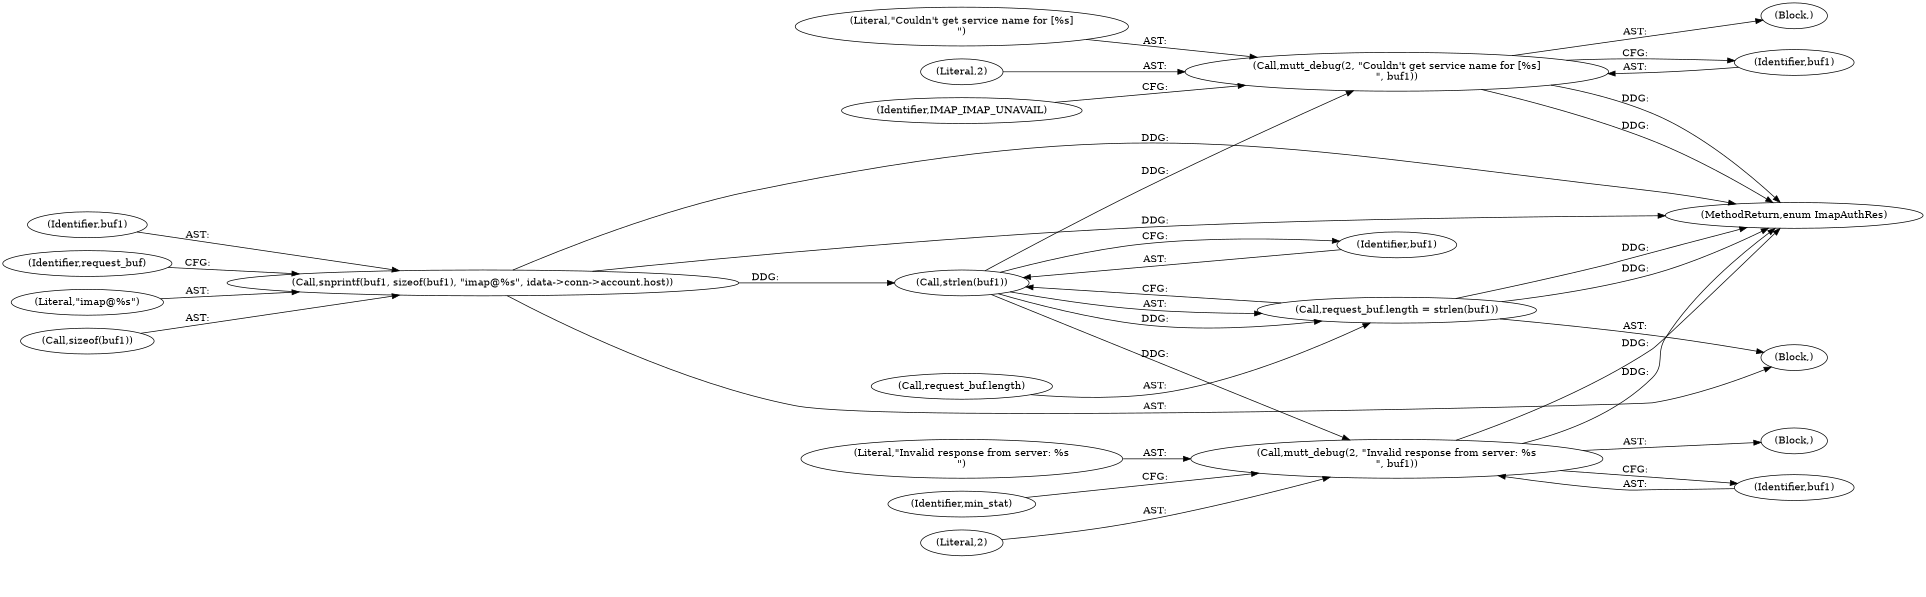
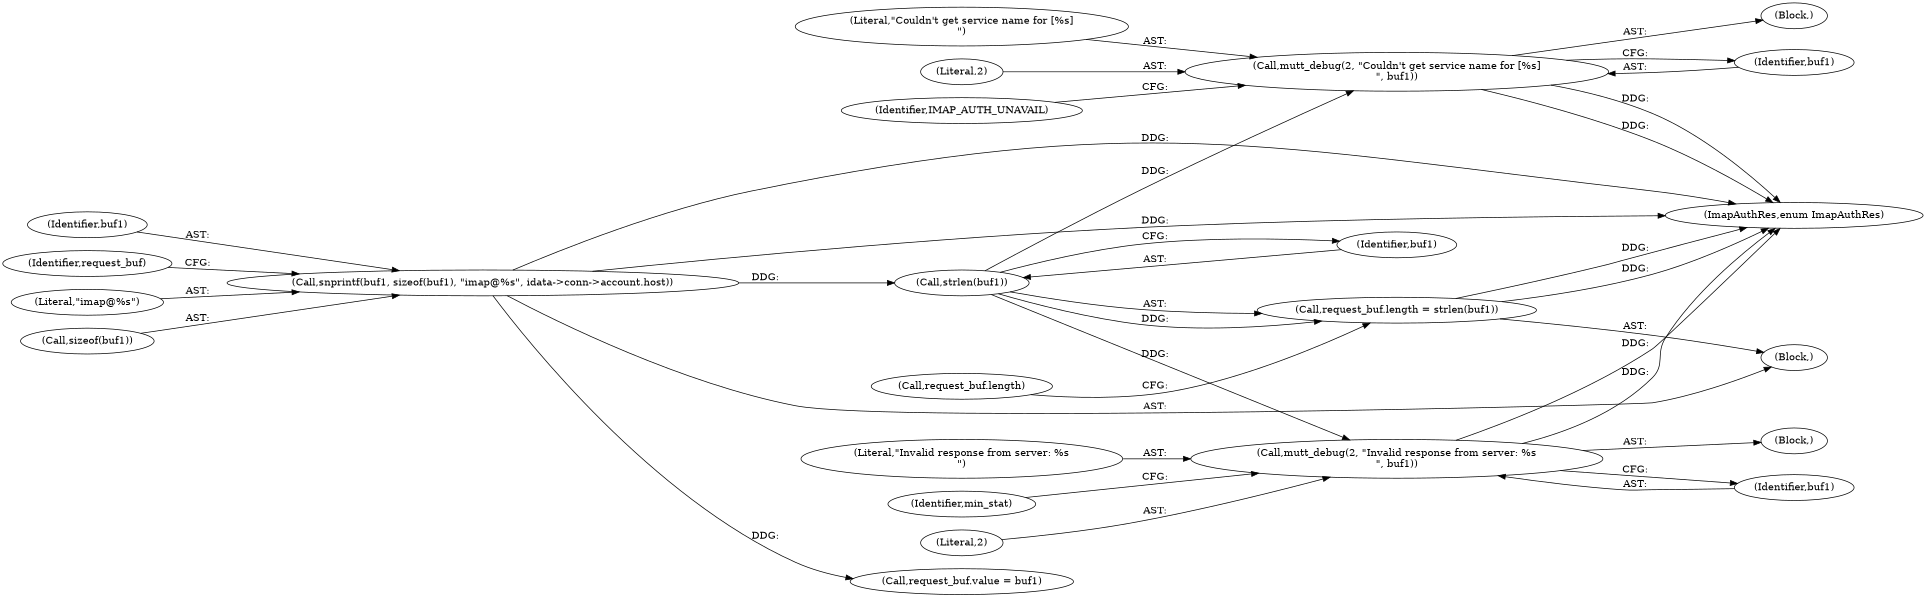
(962, 111) -> (962, 111)
(1794, 215) -> (1794, 215)
(1157, 295) -> none
(1157, 386) -> (1157, 386)
none -> (962, 582)
